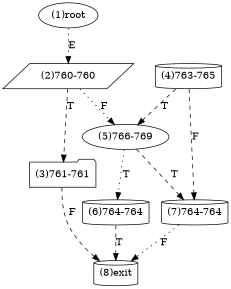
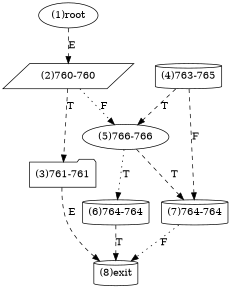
(68, 42) -> (68, 42)
(126, 137) -> (126, 137)
(72, 212) -> (72, 212)
